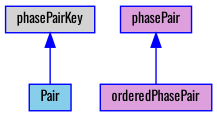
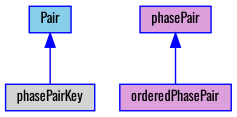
(50, 66) -> (50, 66)
